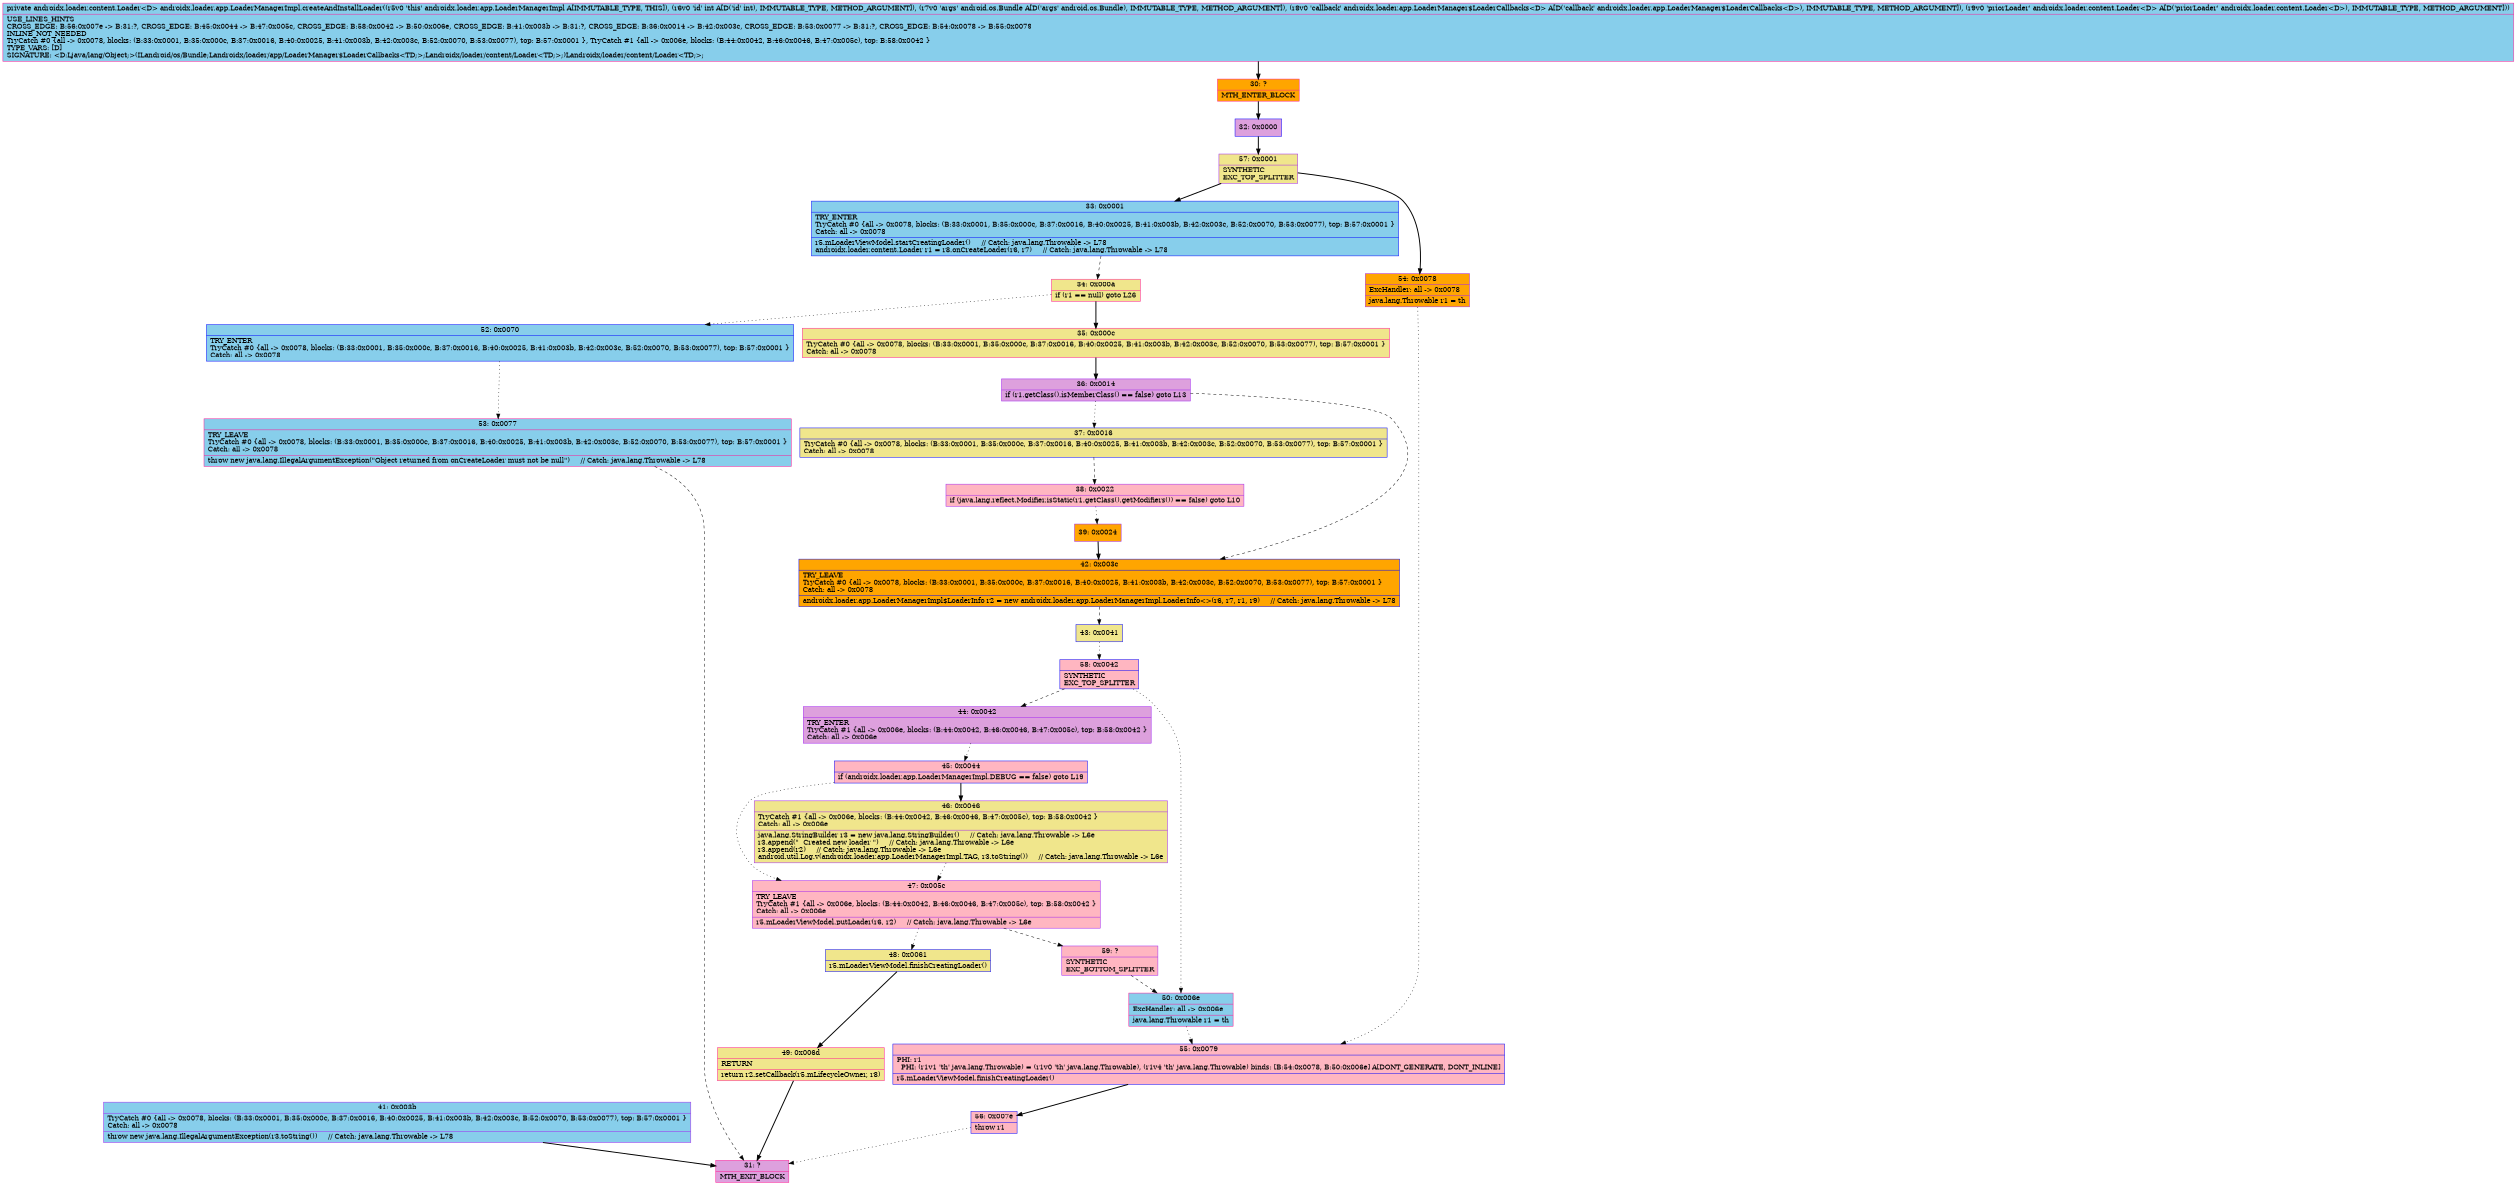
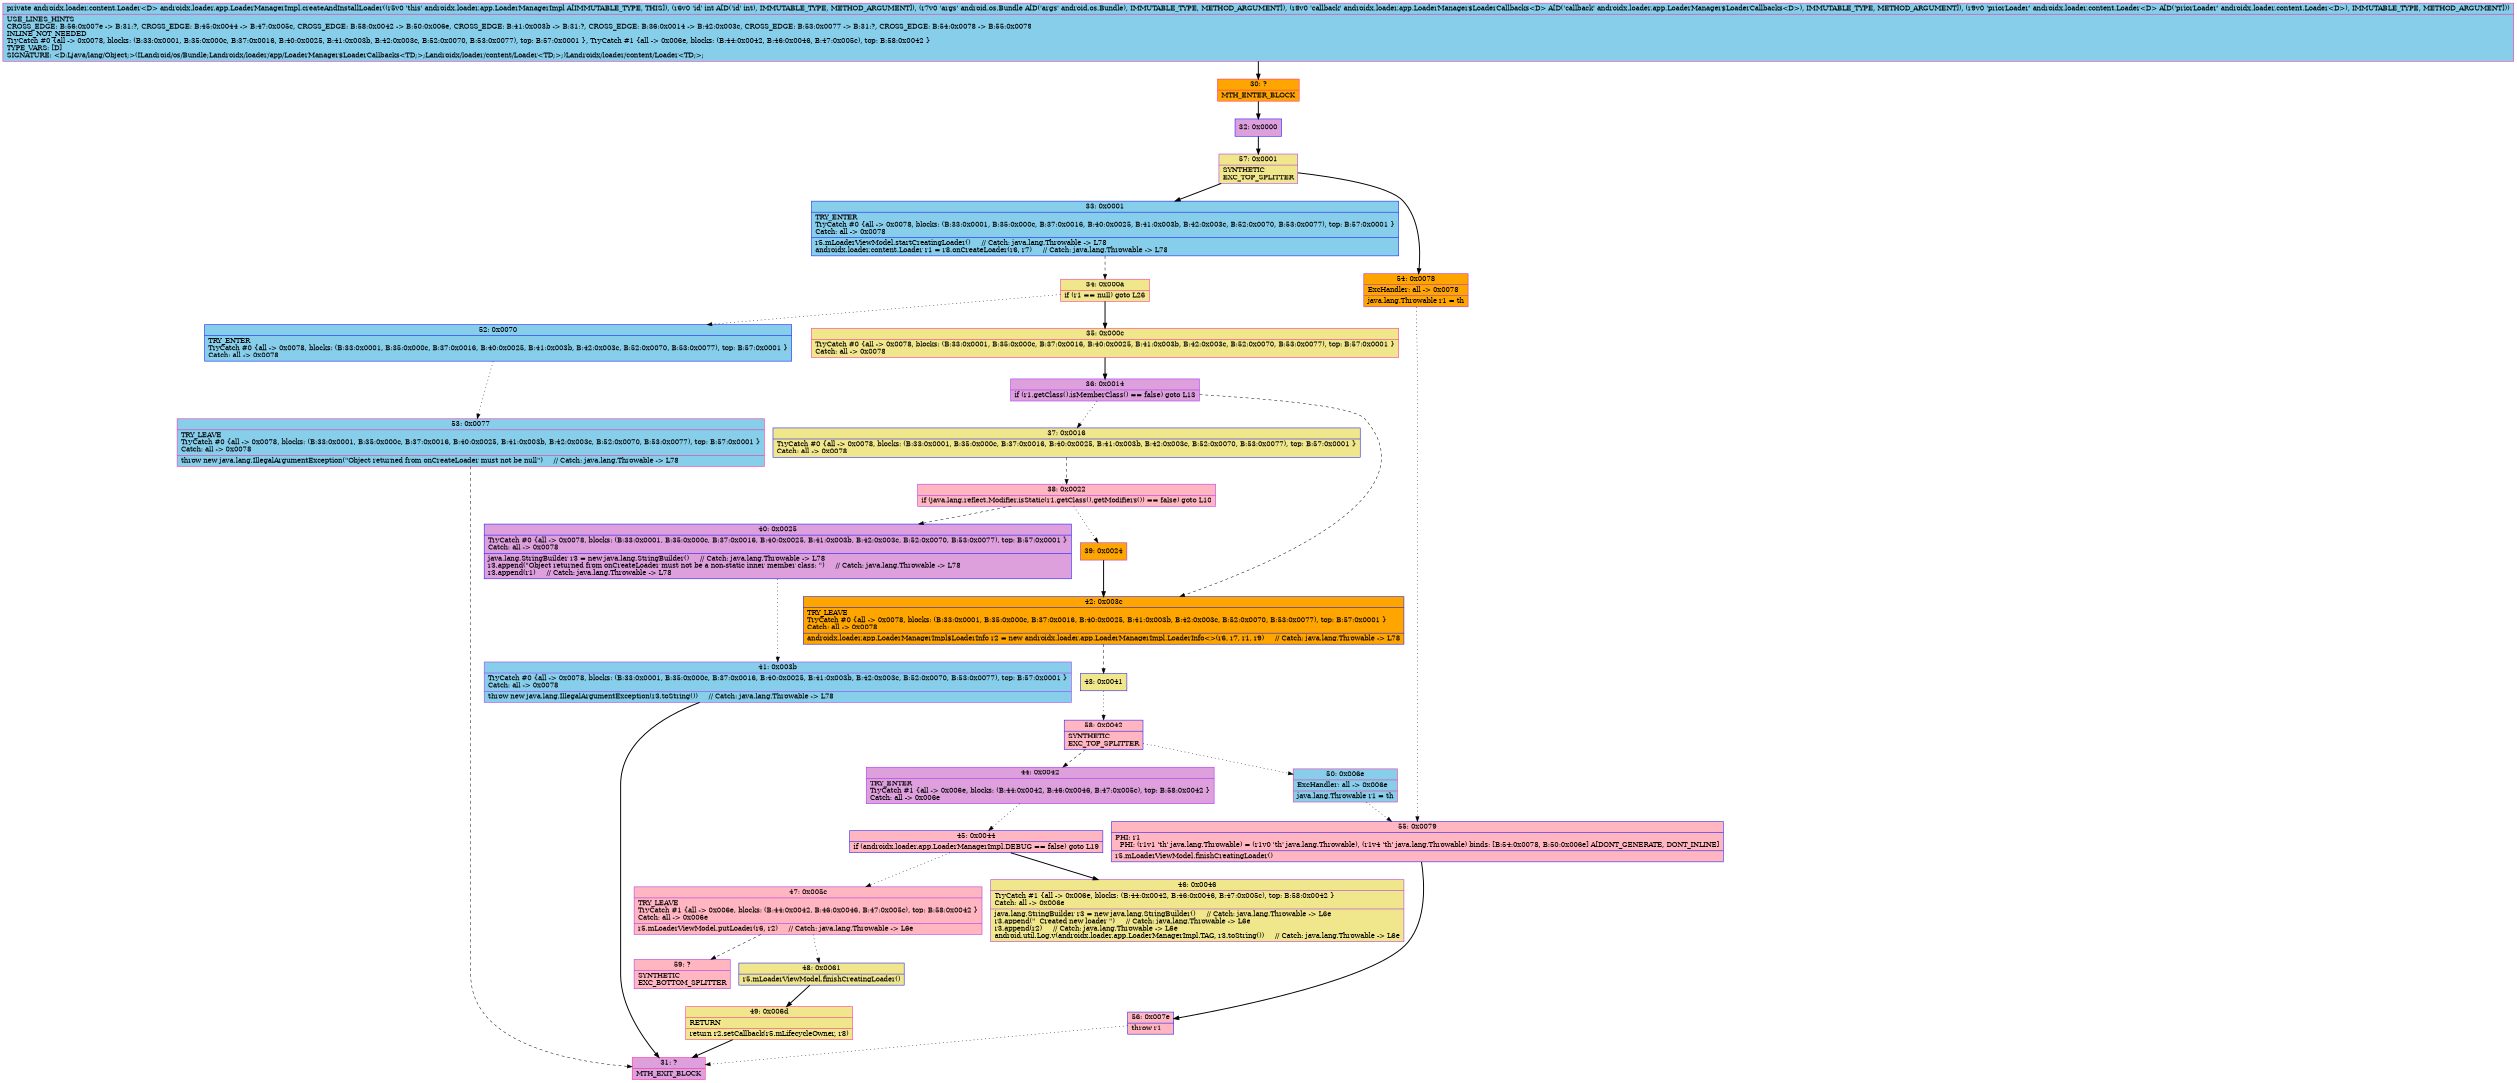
none -> (778, 551)
(943, 870) -> none
(1142, 983) -> none
